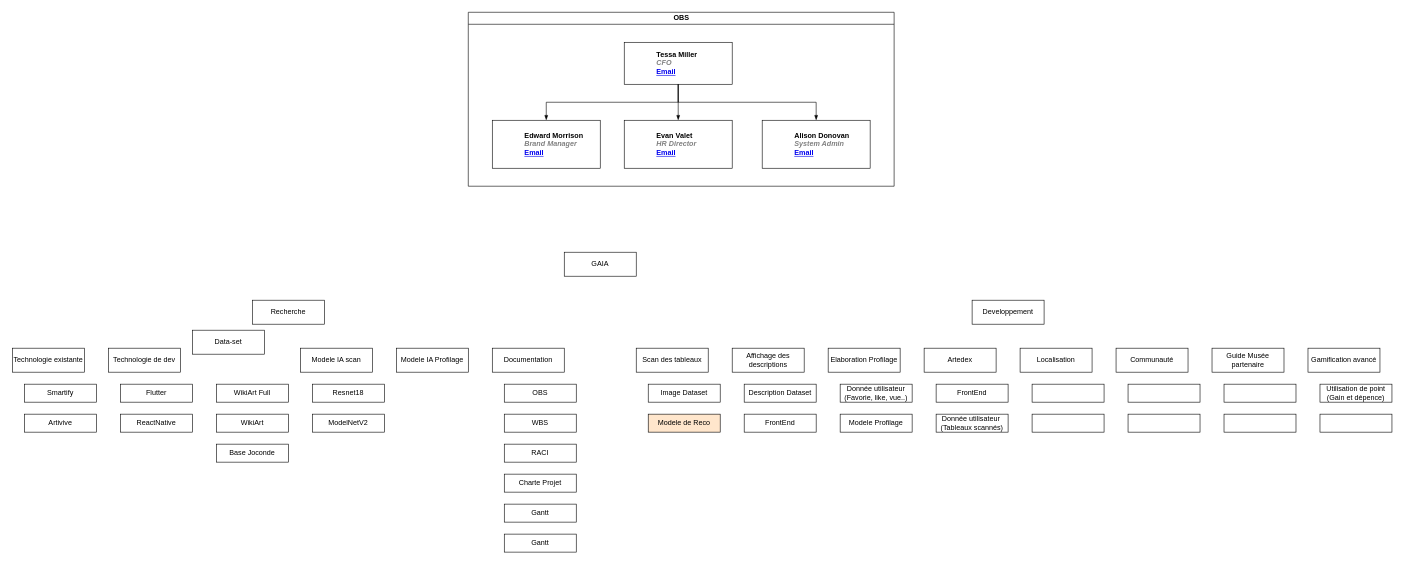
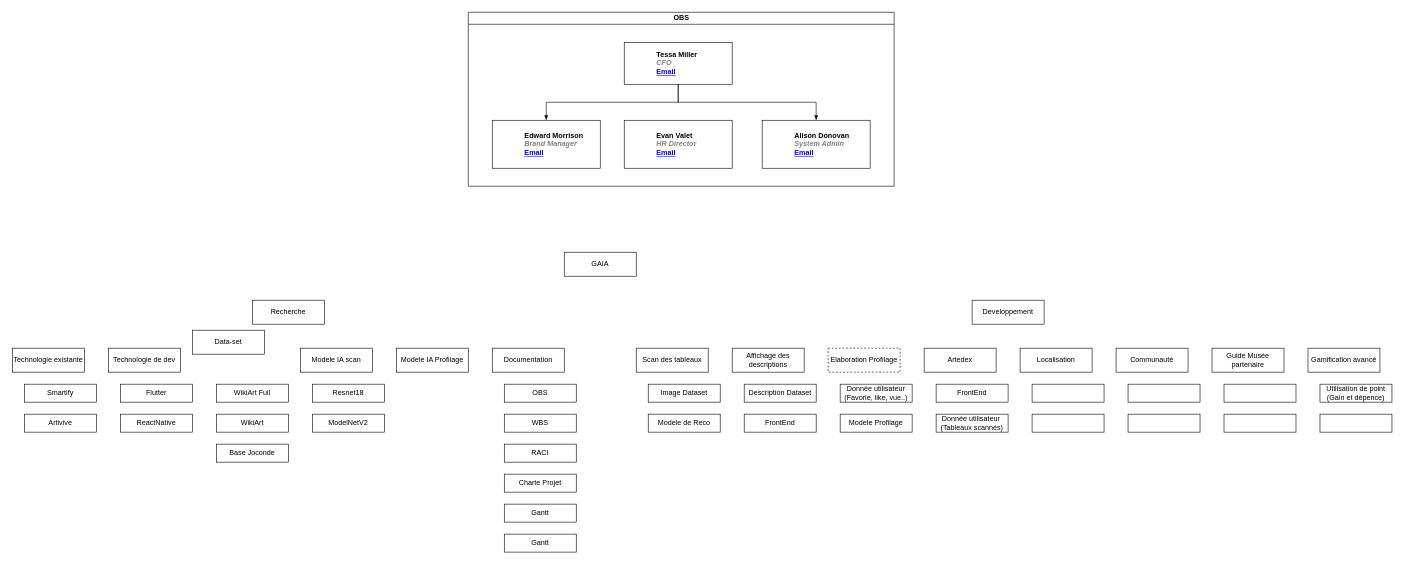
(678, 114) -> none
(864, 360) -> (864, 360)
(684, 423) -> (684, 423)
